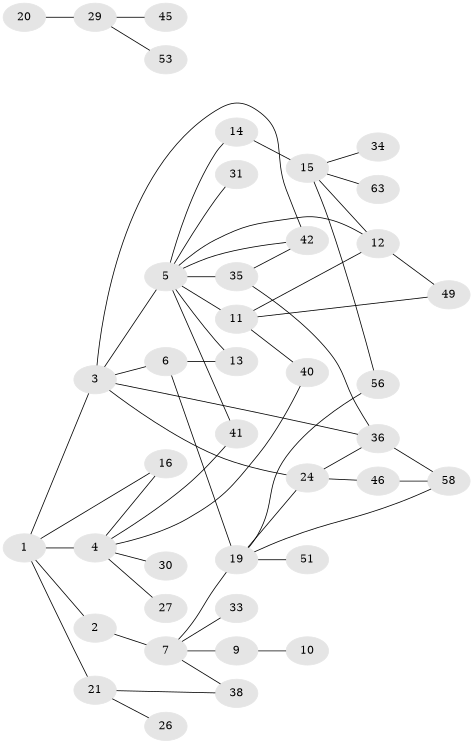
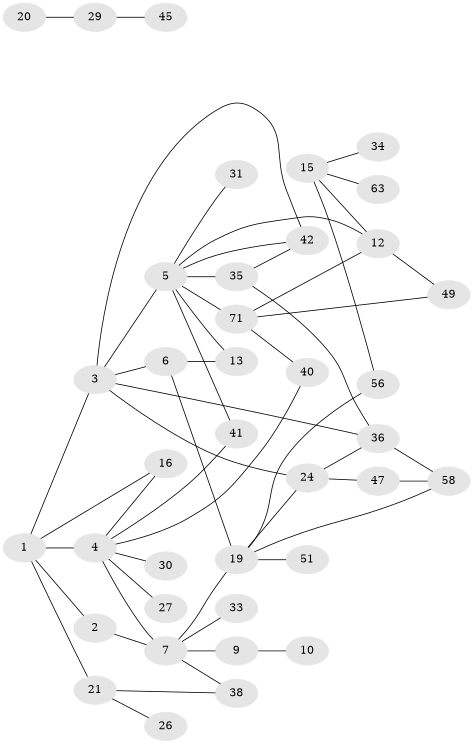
(166, 60) -> none
(237, 132) -> none
(237, 319) -> (237, 319)
(378, 481) -> (378, 481)
none -> (126, 602)
